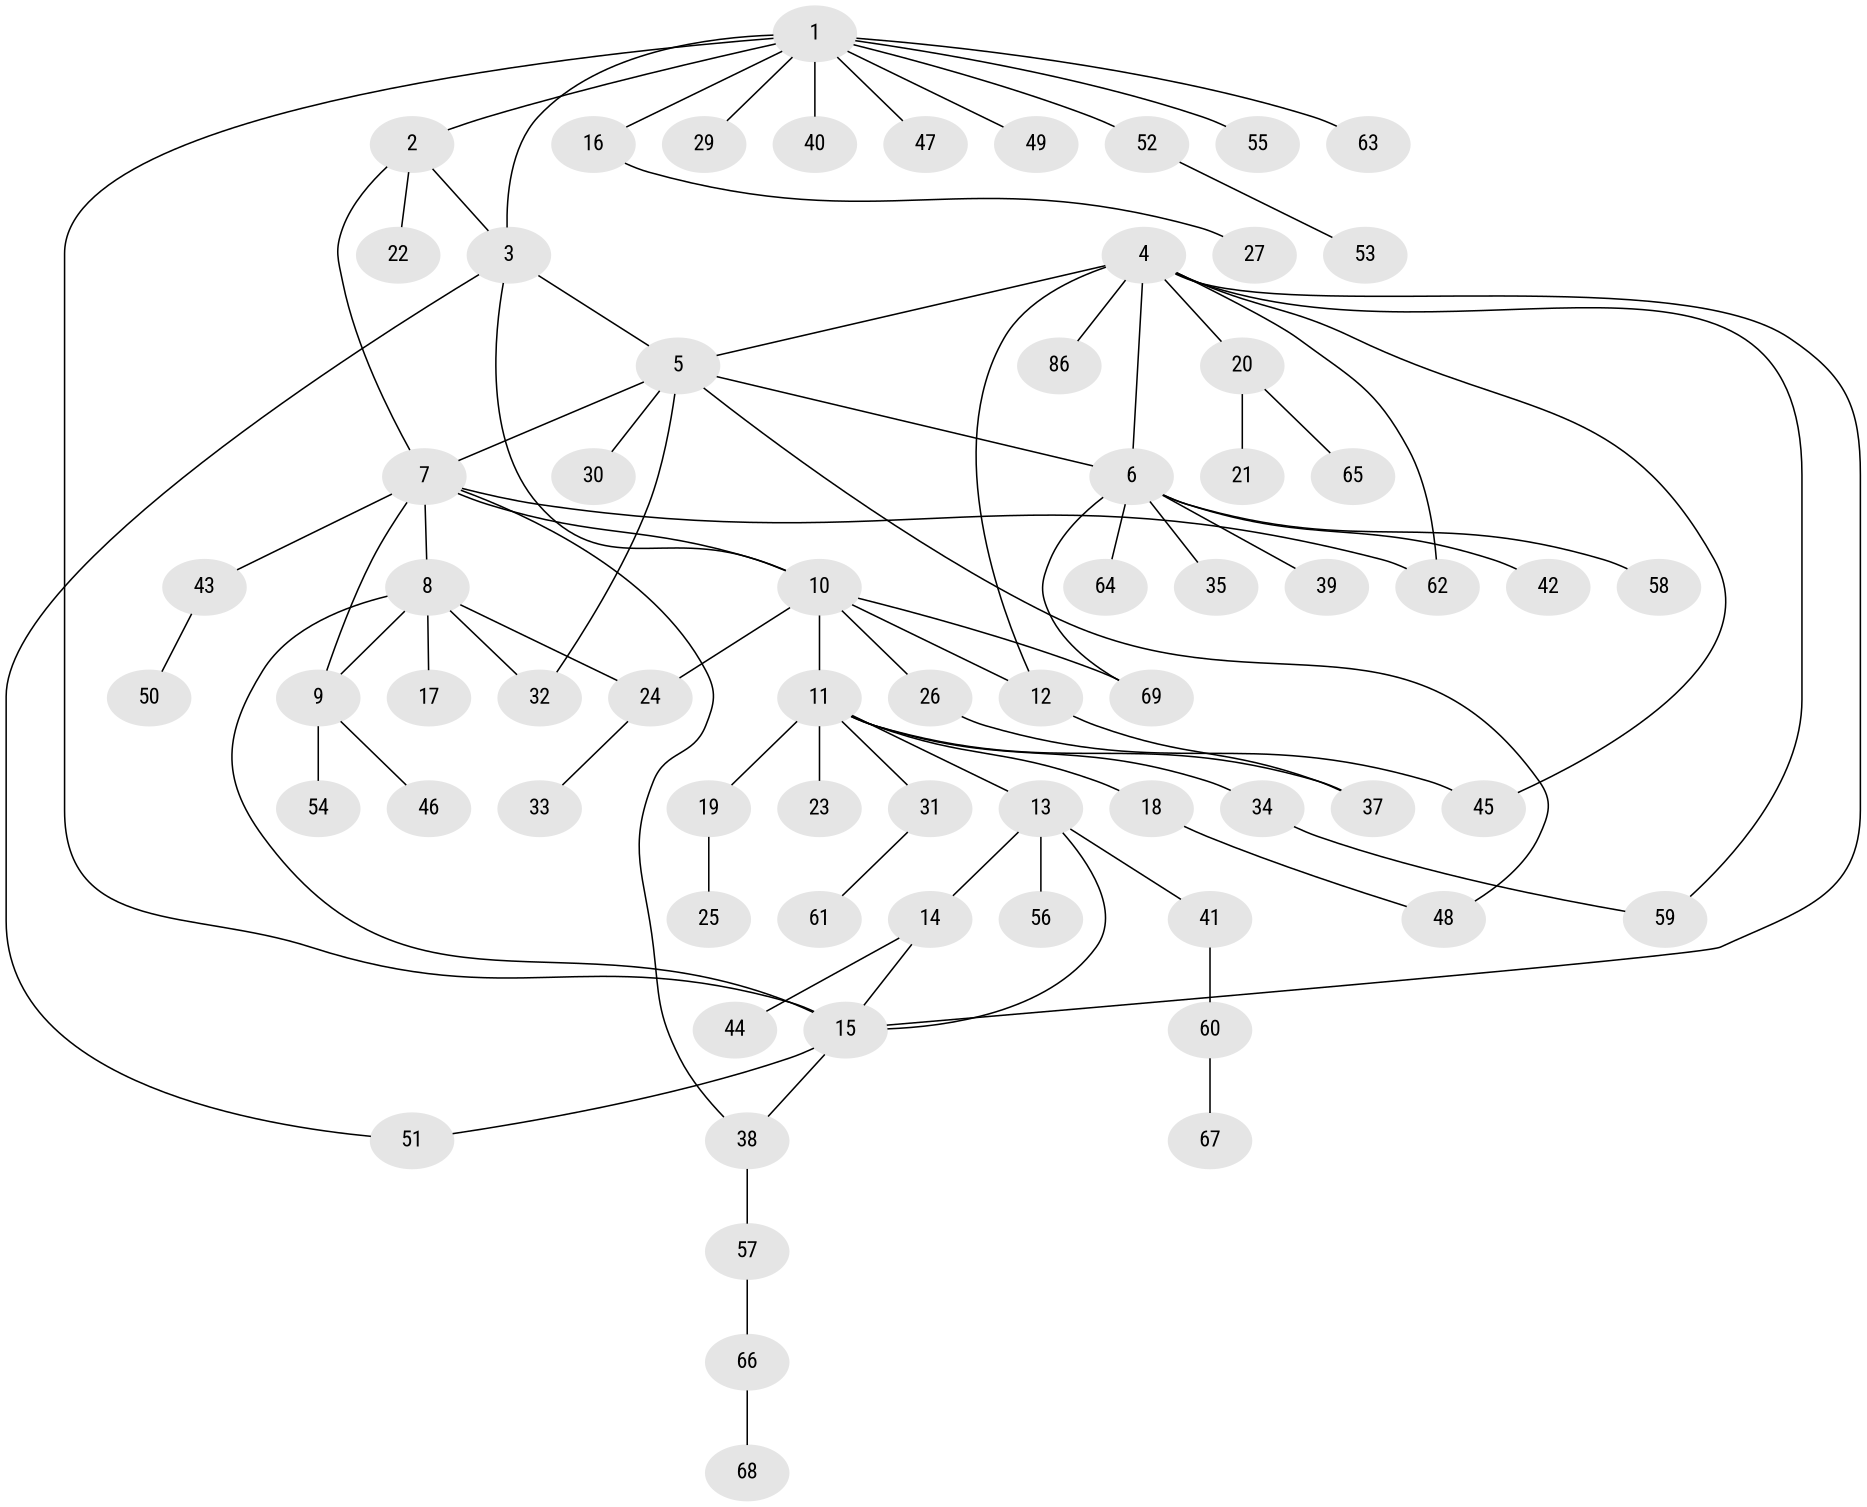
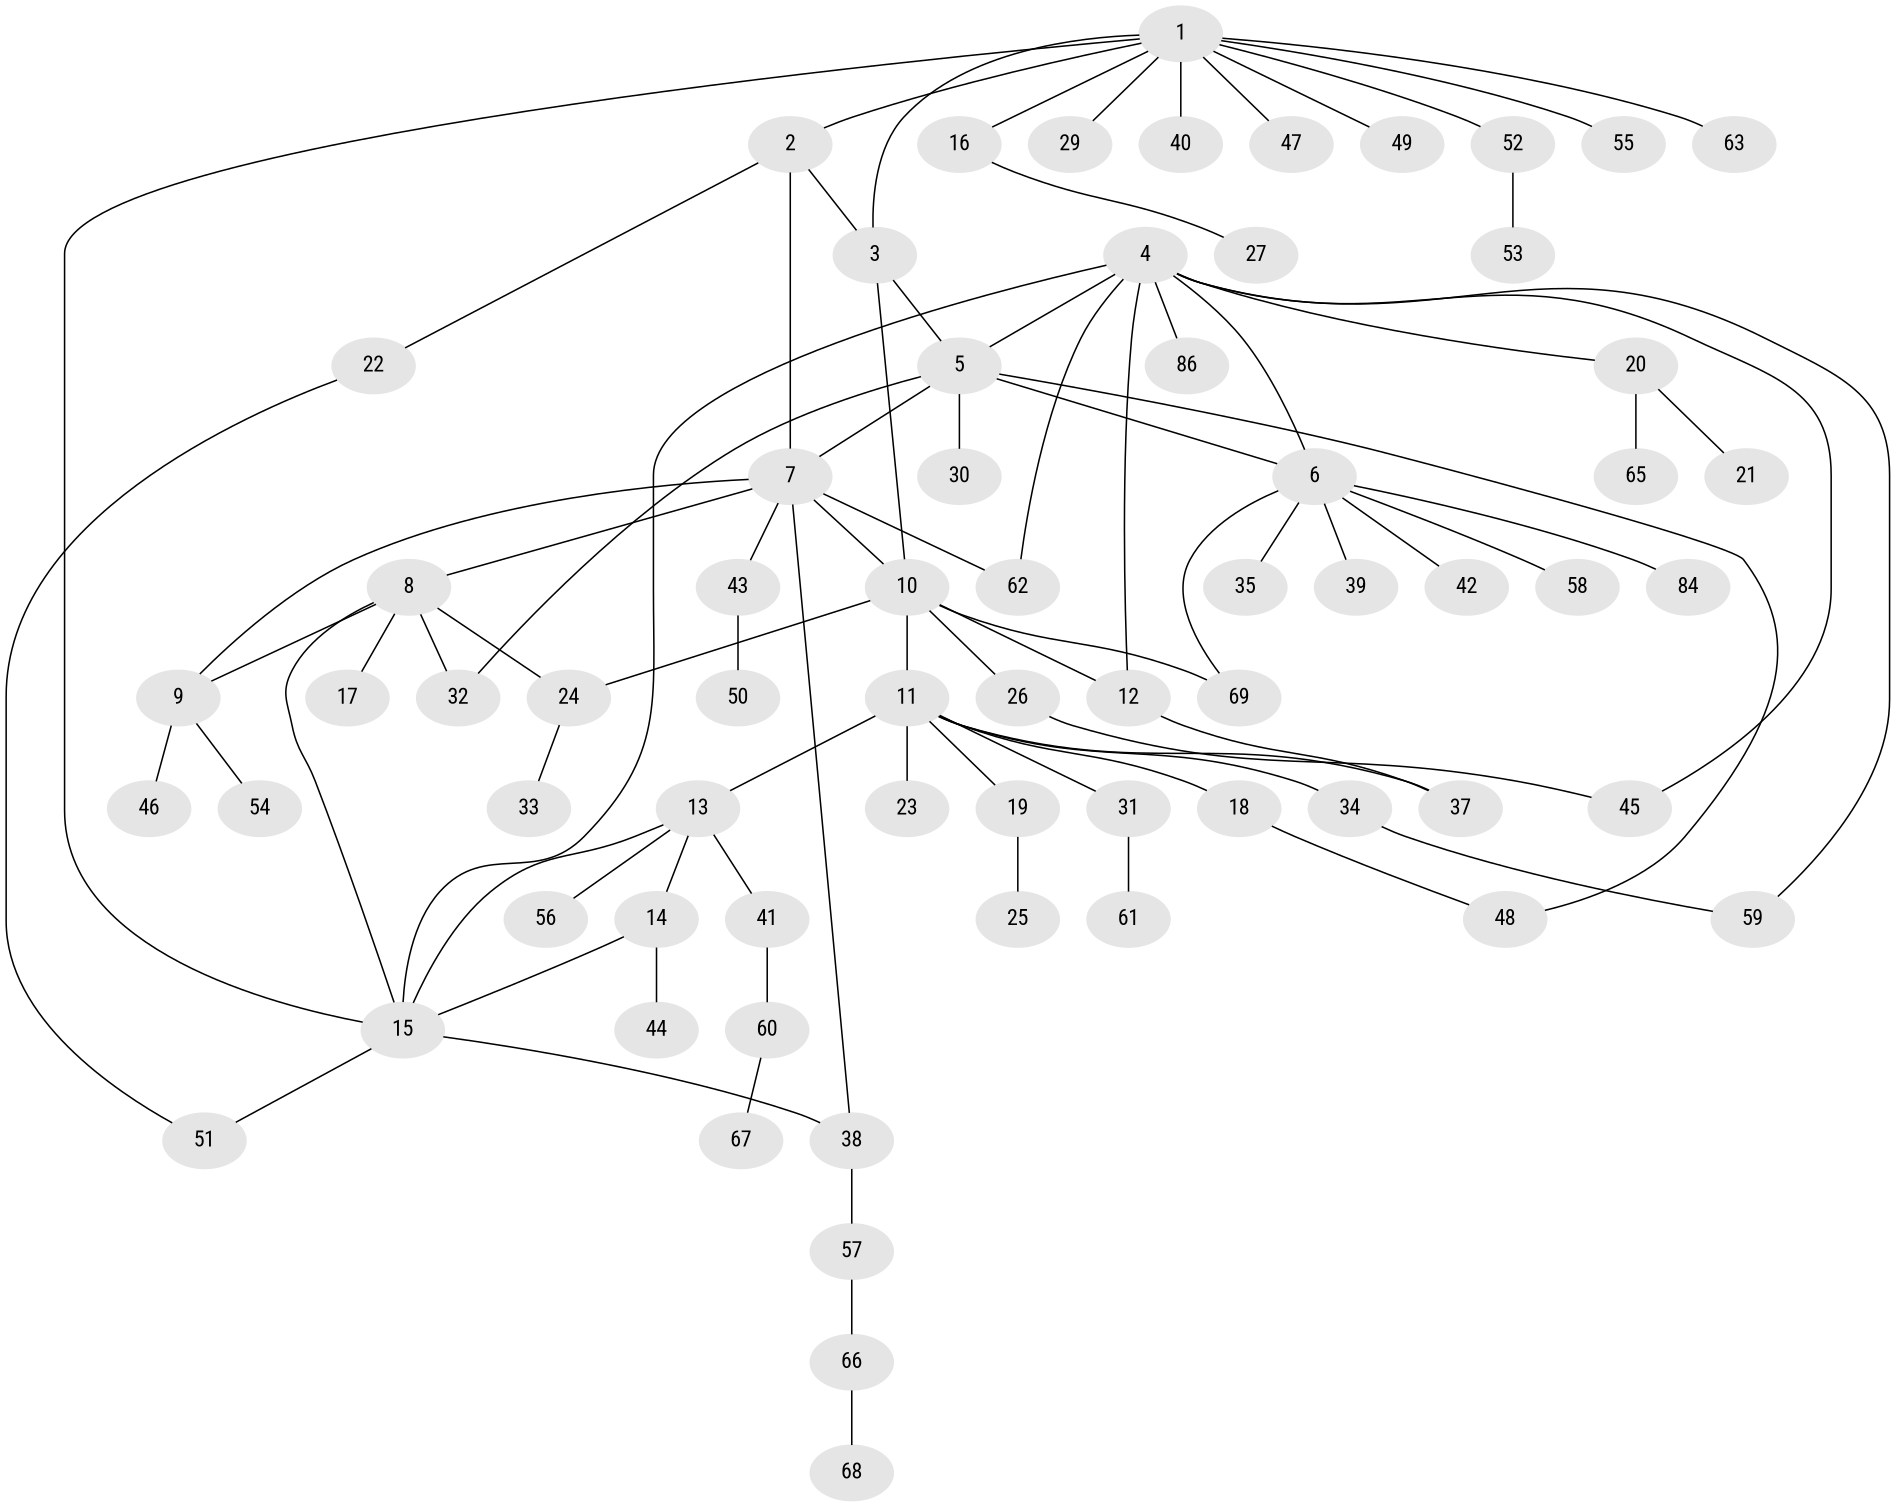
(1105, 587) -> (1688, 587)
(6, 716) -> (6, 703)
